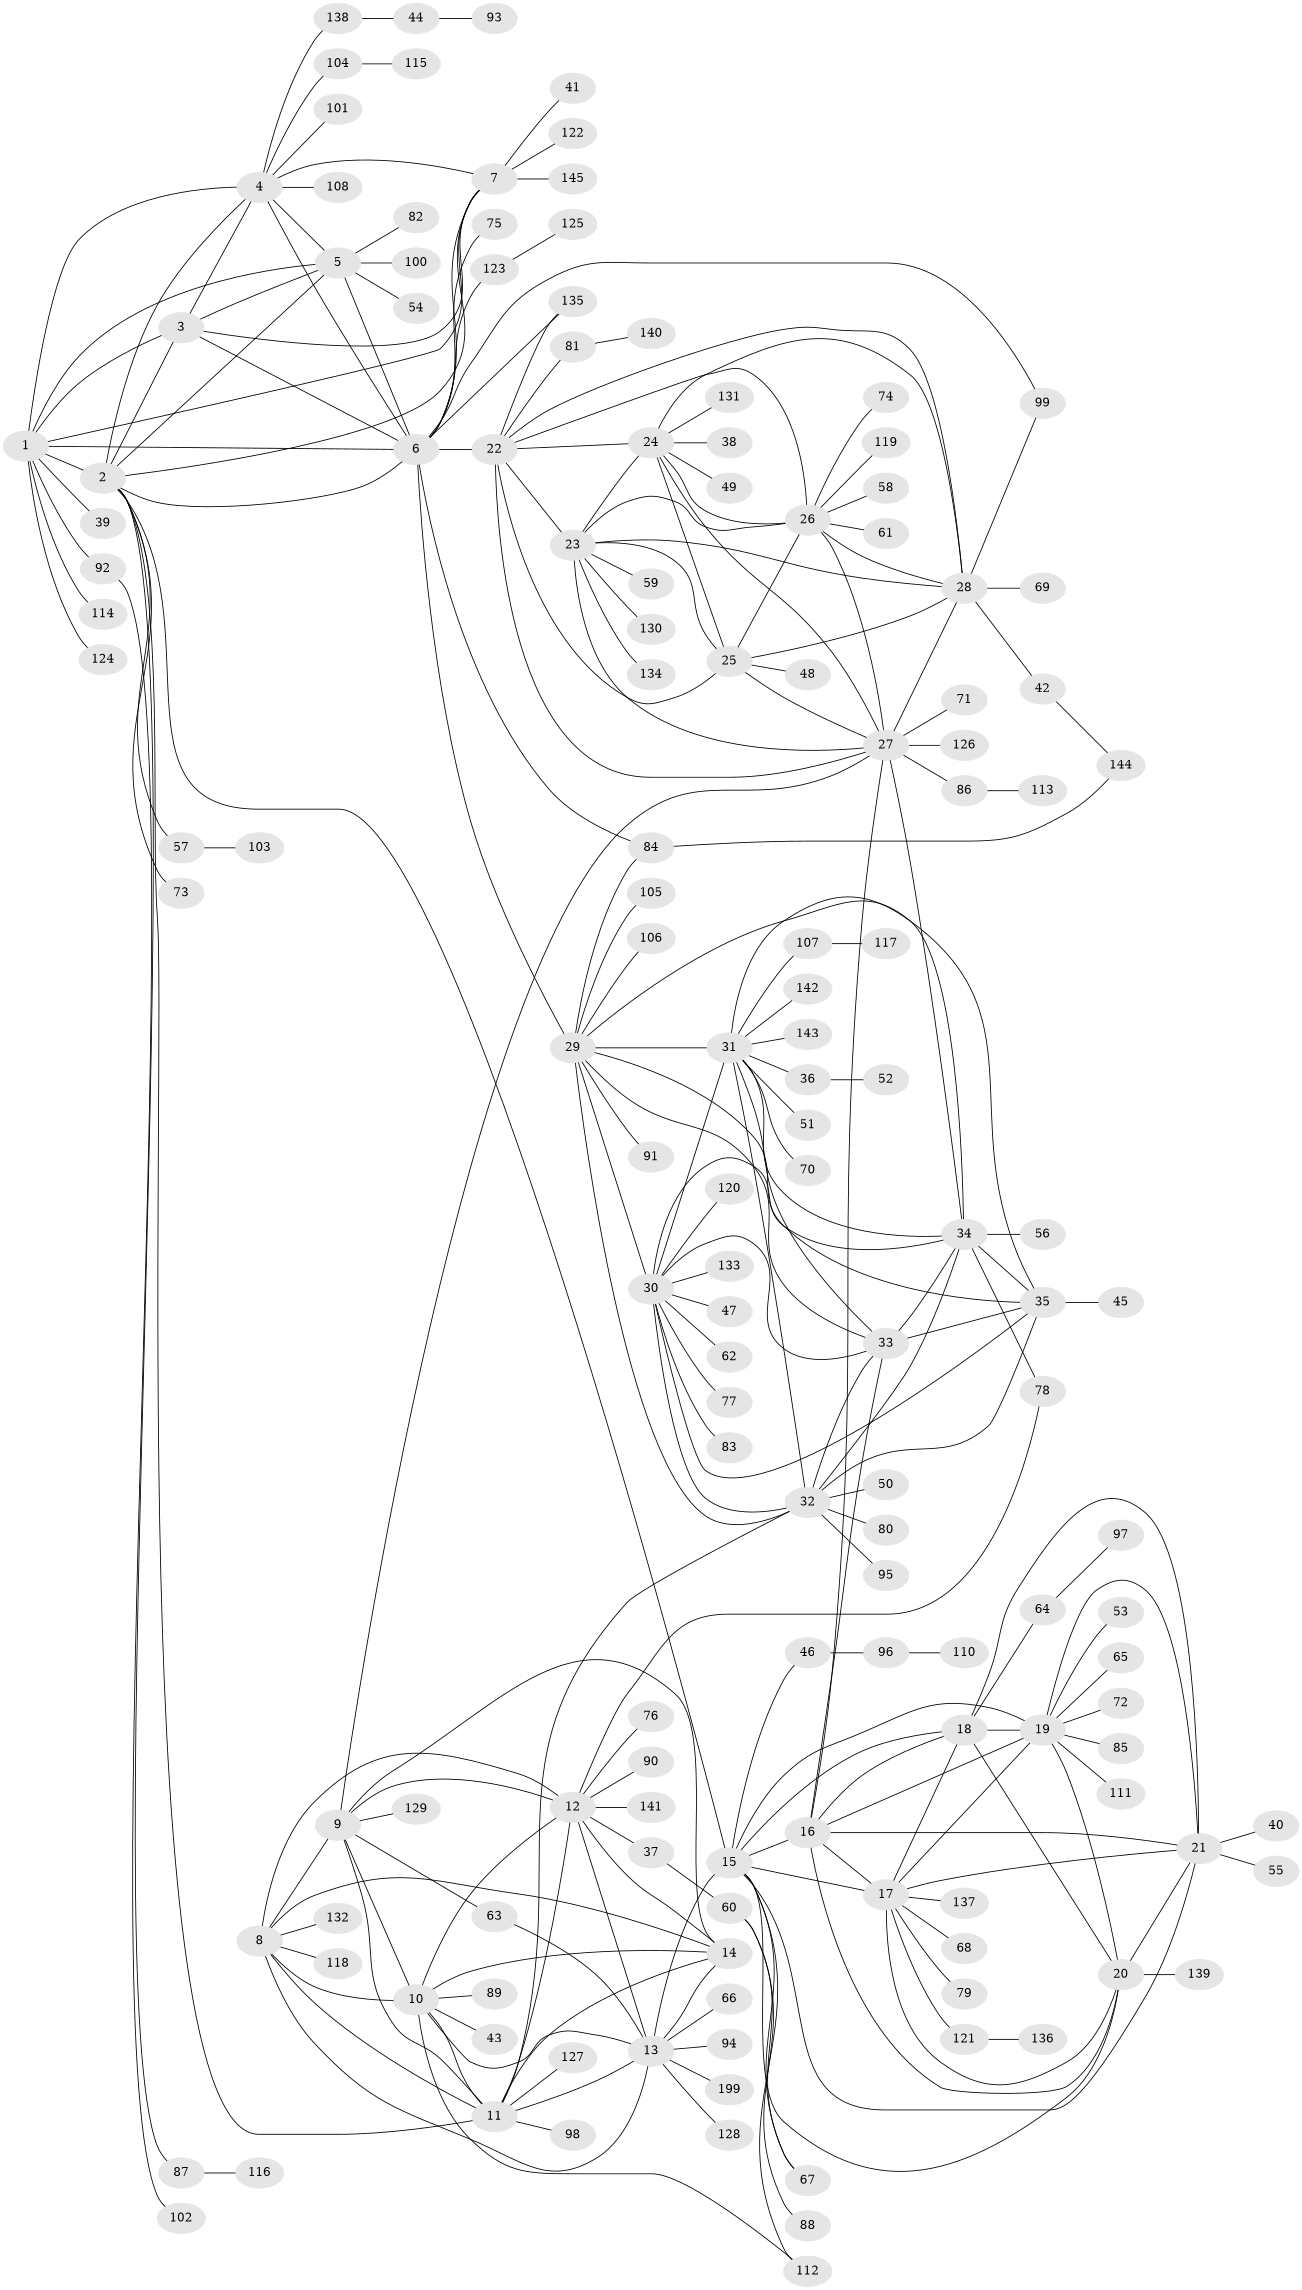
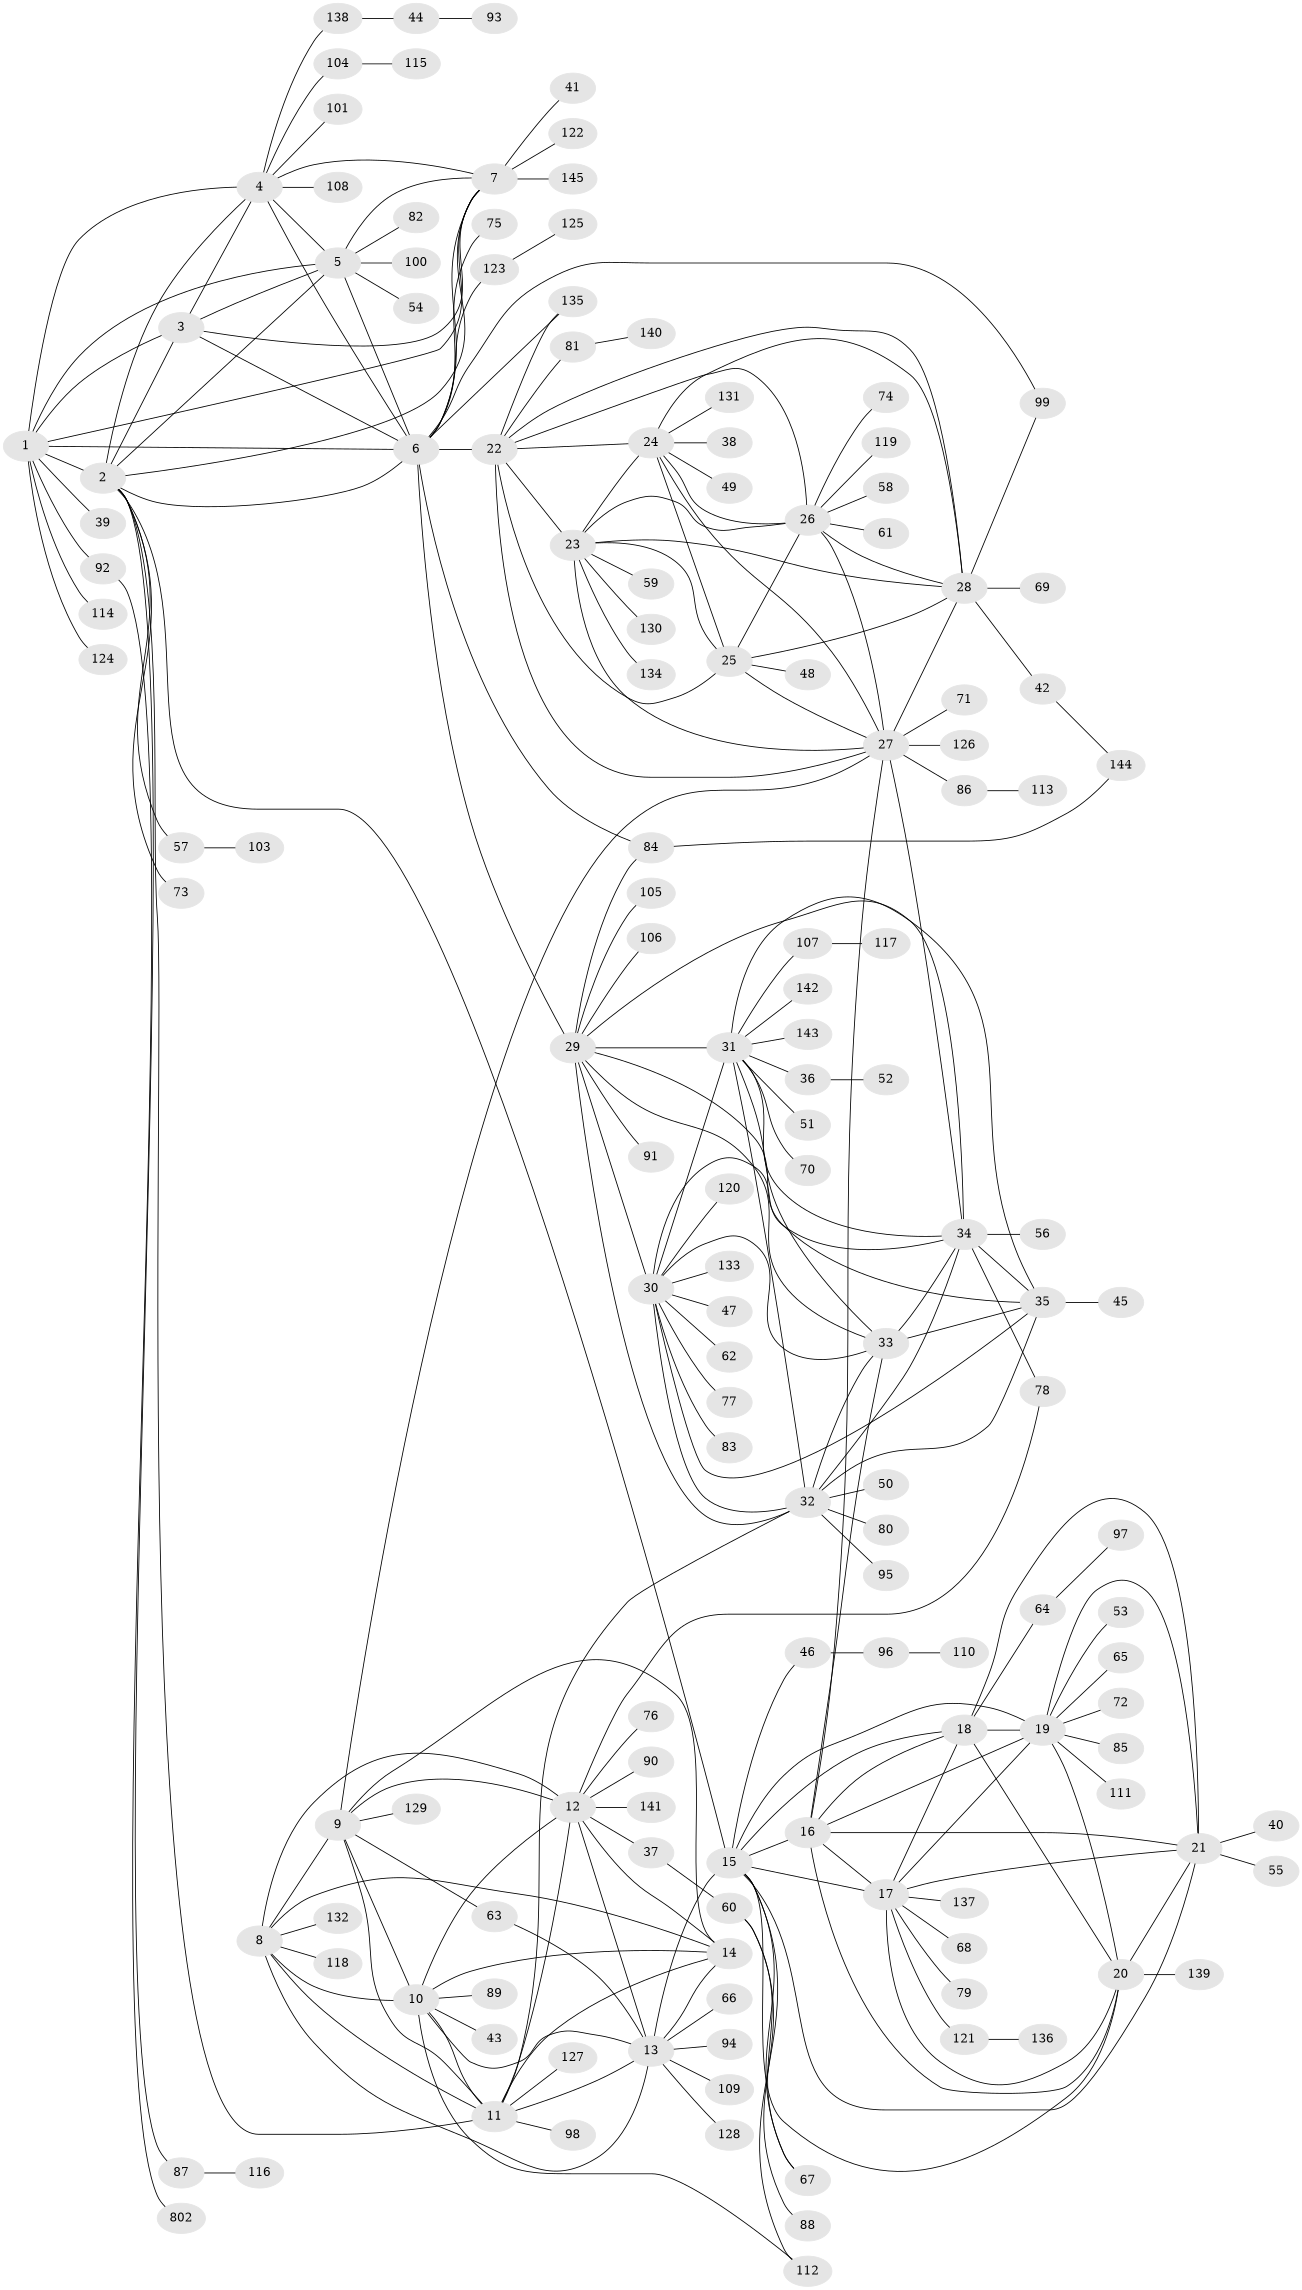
none -> (397, 193)
(729, 2090) -> (729, 2090)
(181, 2218) -> (181, 2218)
